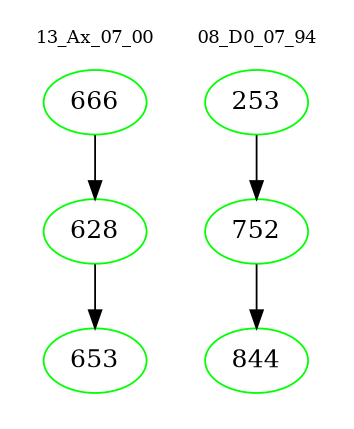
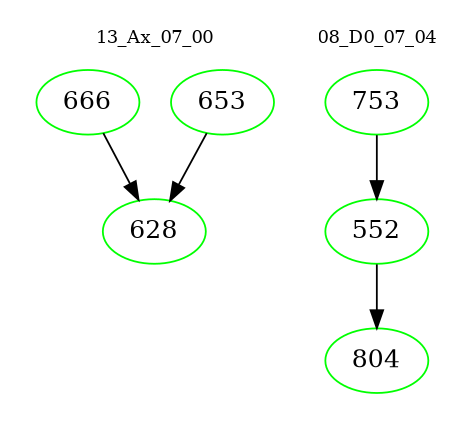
(258, 39) -> (378, 39)
(257, 102) -> (377, 102)
(257, 231) -> (377, 231)
(95, 287) -> (193, 159)
(257, 361) -> (377, 361)
